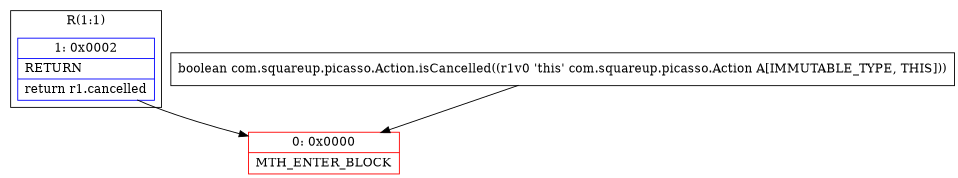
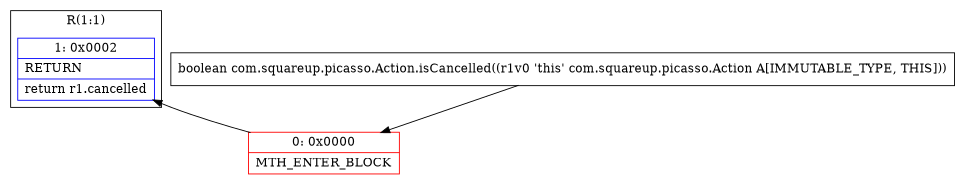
(188, 119) -> (206, 119)
